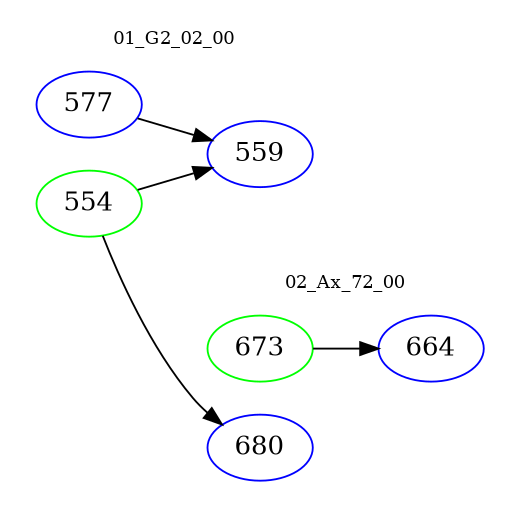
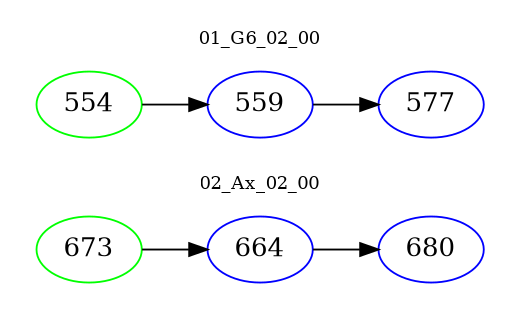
(175, 39) -> (260, 39)
(166, 127) -> (336, 105)
(346, 283) -> (260, 184)
(147, 330) -> (336, 250)
